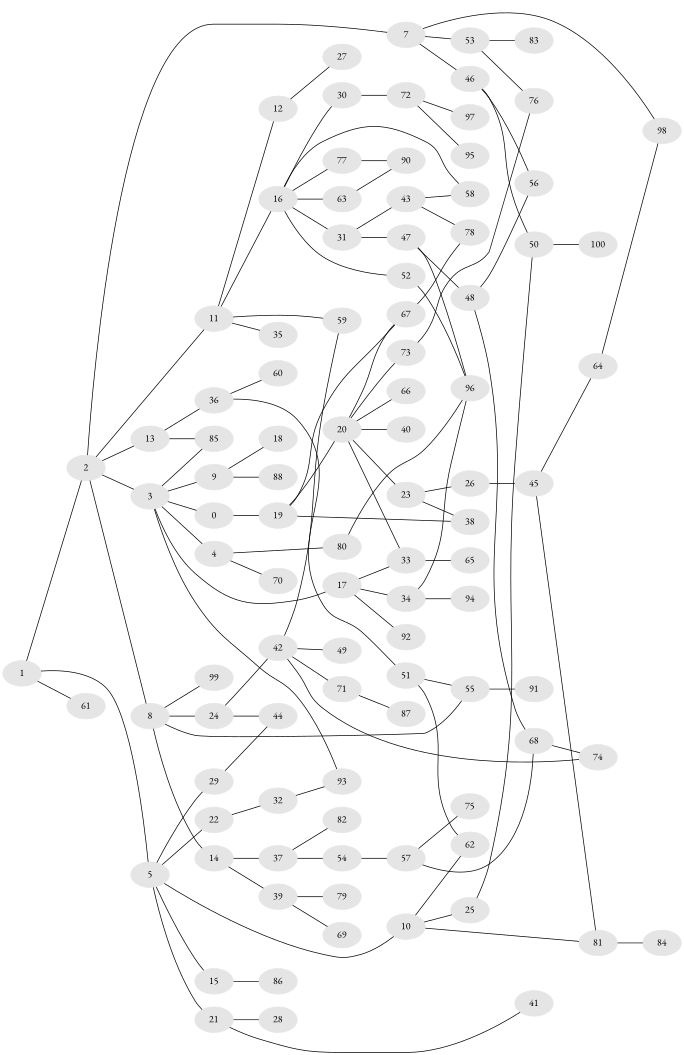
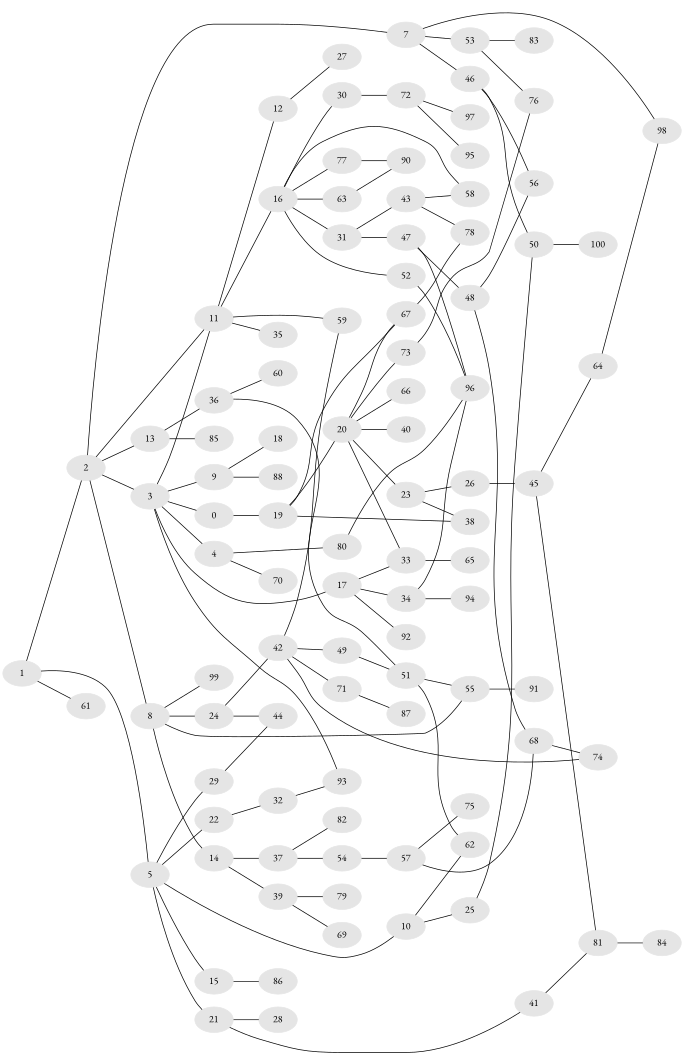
(182, 468) -> (186, 409)
none -> (374, 663)
(502, 935) -> (566, 973)
